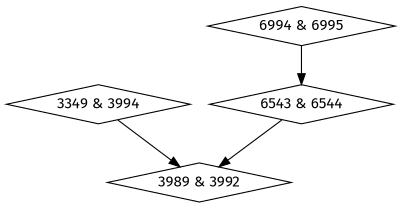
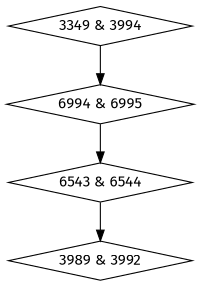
(144, 140) -> (100, 60)
